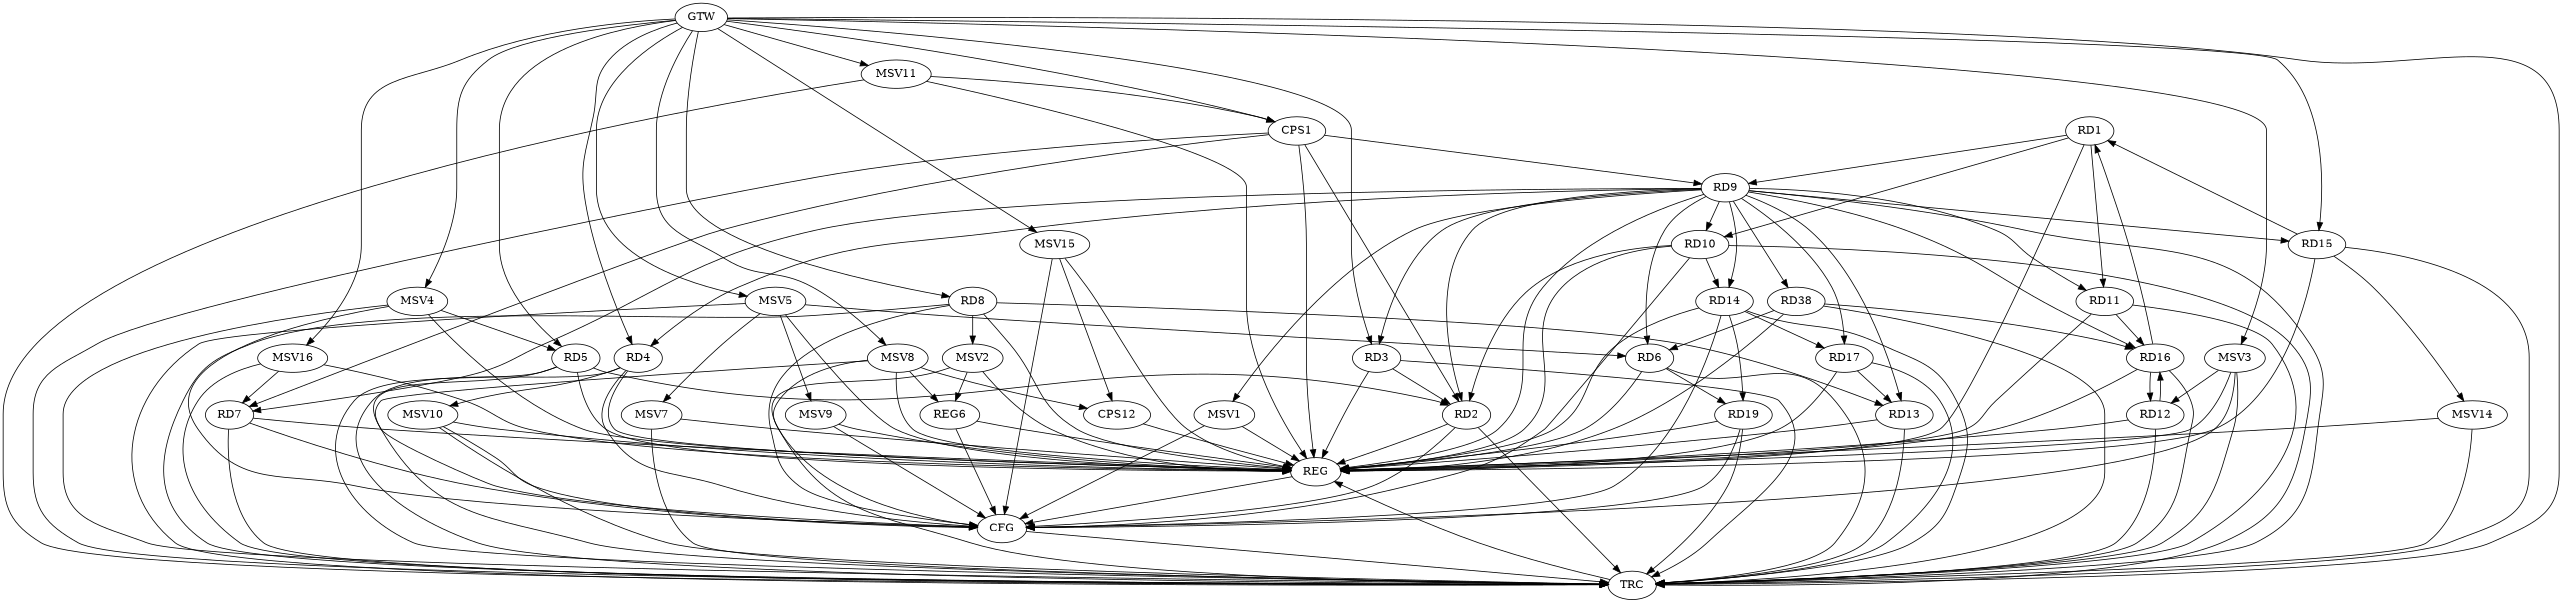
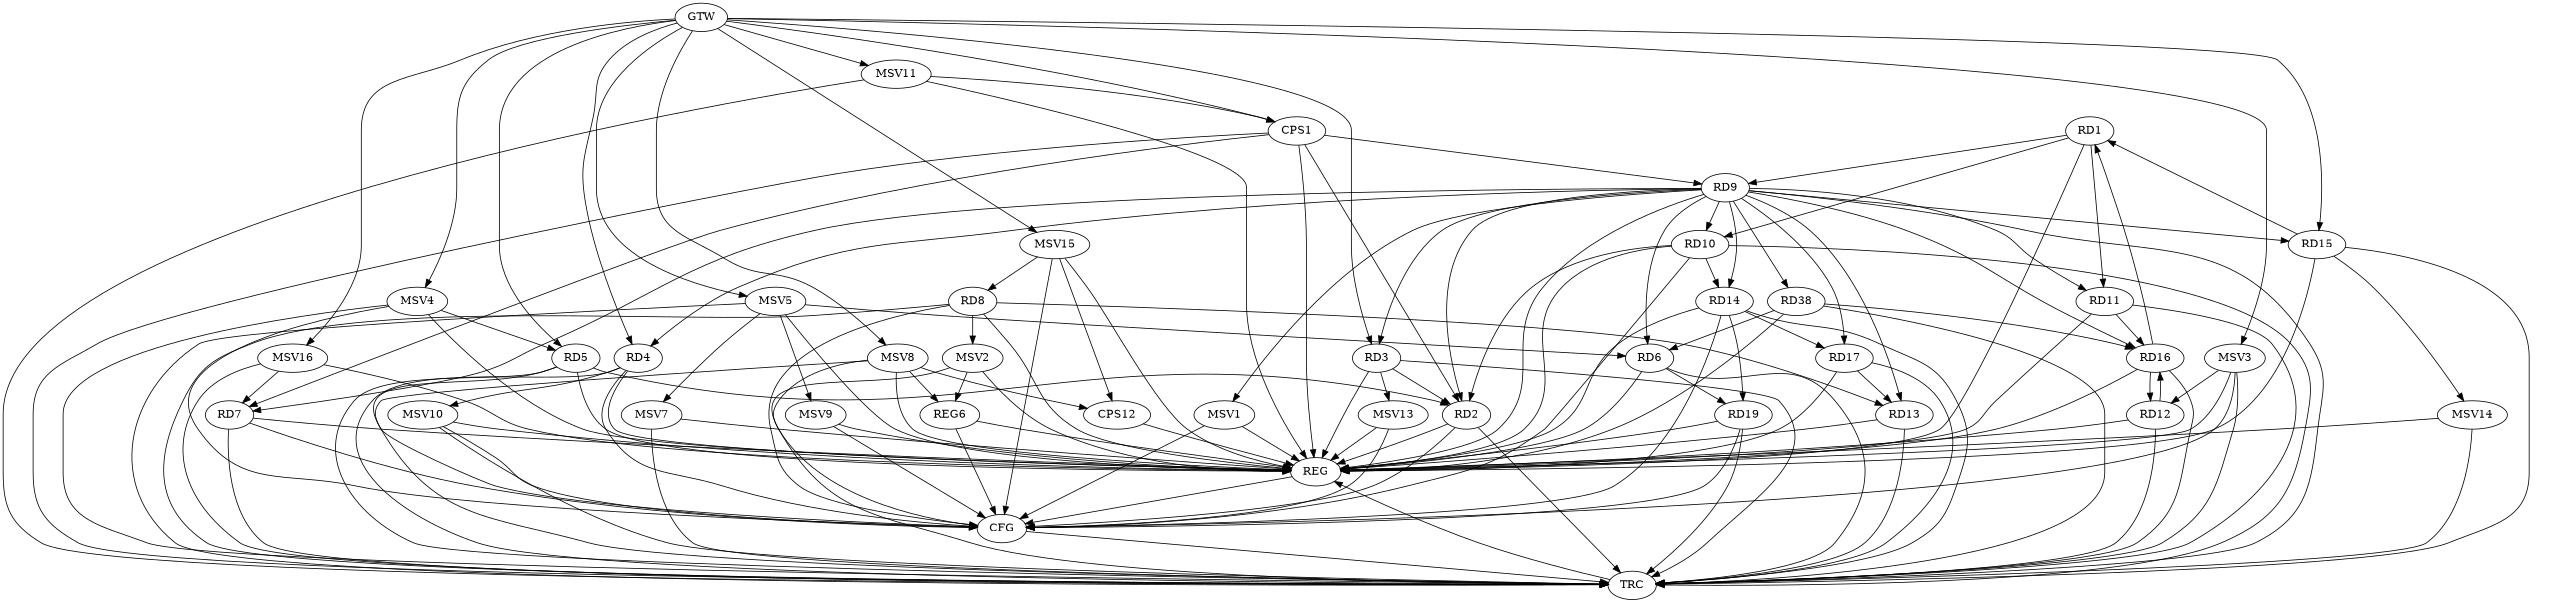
(2303, 60) -> none
(729, 233) -> (1016, 271)
none -> (1393, 415)
